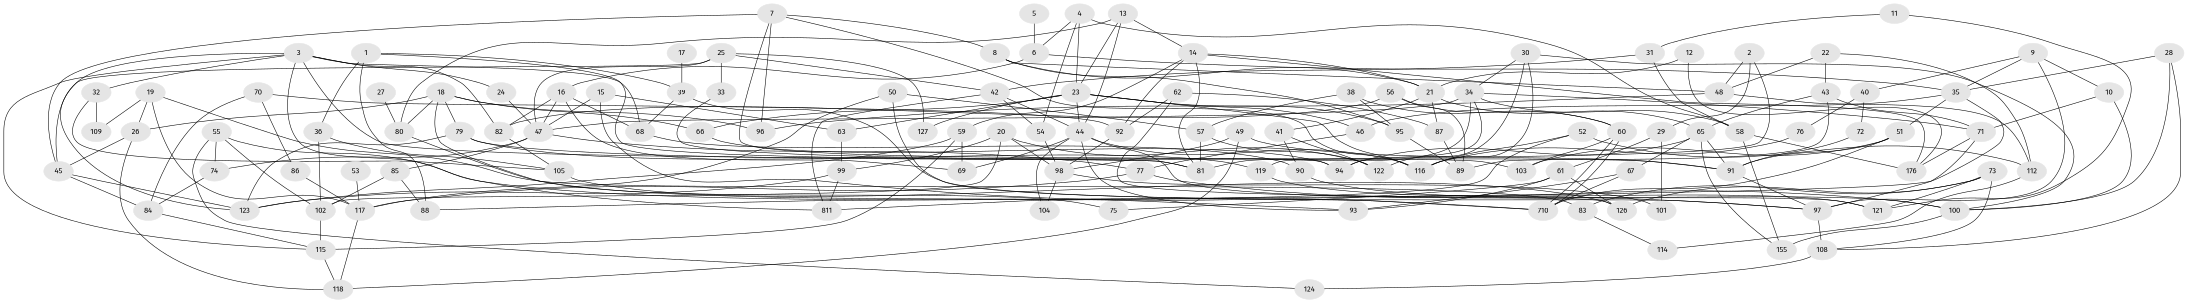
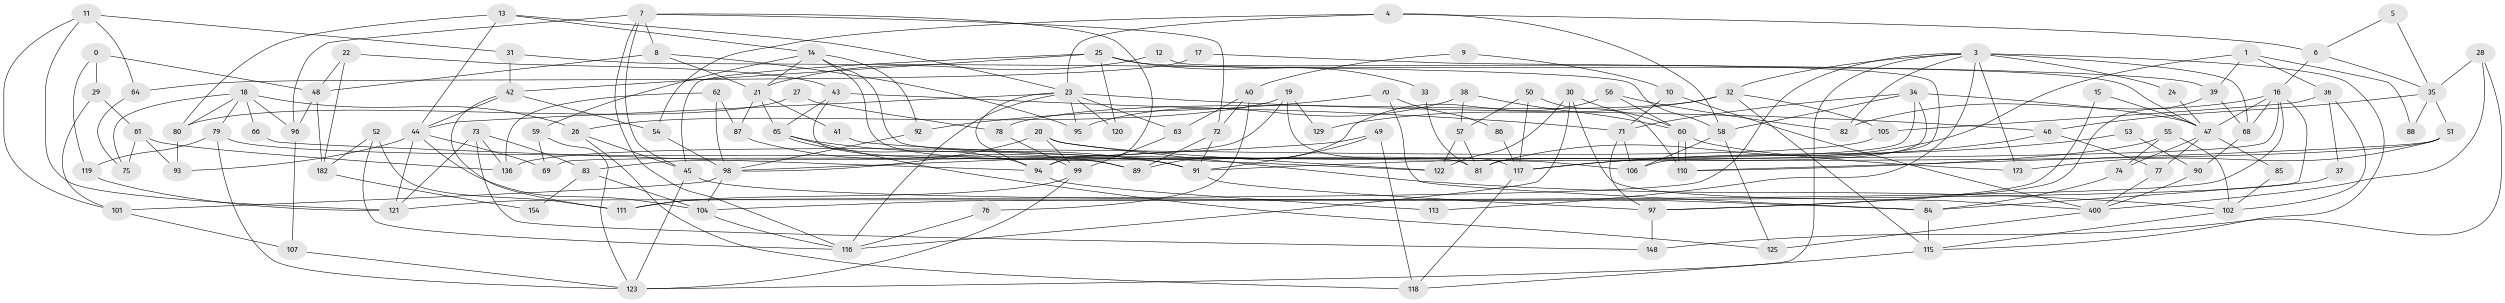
none -> (1075, 26)
(1749, 53) -> (96, 53)
(1994, 73) -> (2412, 53)
(1489, 78) -> (1646, 118)
none -> (136, 92)
(949, 108) -> (976, 133)
(721, 112) -> (1207, 116)
(1149, 112) -> (717, 132)
none -> (4, 126)
(96, 132) -> (1319, 132)
(923, 132) -> (1117, 132)
none -> (999, 132)
(1423, 147) -> (1187, 147)
(1250, 152) -> (788, 237)
(1290, 152) -> (2156, 148)
(537, 157) -> none
(1521, 171) -> (2018, 171)
(1631, 171) -> none
(1911, 171) -> (1632, 171)
(2032, 171) -> (322, 171)
none -> (2339, 171)
(2047, 184) -> none
(408, 188) -> none
(806, 190) -> (1784, 155)
none -> (653, 194)
none -> (1370, 200)
none -> (1553, 200)
(827, 211) -> (622, 211)
none -> (1434, 211)
(1543, 211) -> (1682, 171)
(1622, 211) -> (507, 171)
(1955, 211) -> (2095, 211)
(659, 238) -> (1829, 171)
none -> (292, 250)
(1662, 250) -> (534, 211)
(1782, 250) -> (1772, 250)
(1822, 250) -> (1652, 250)
(1310, 289) -> none
